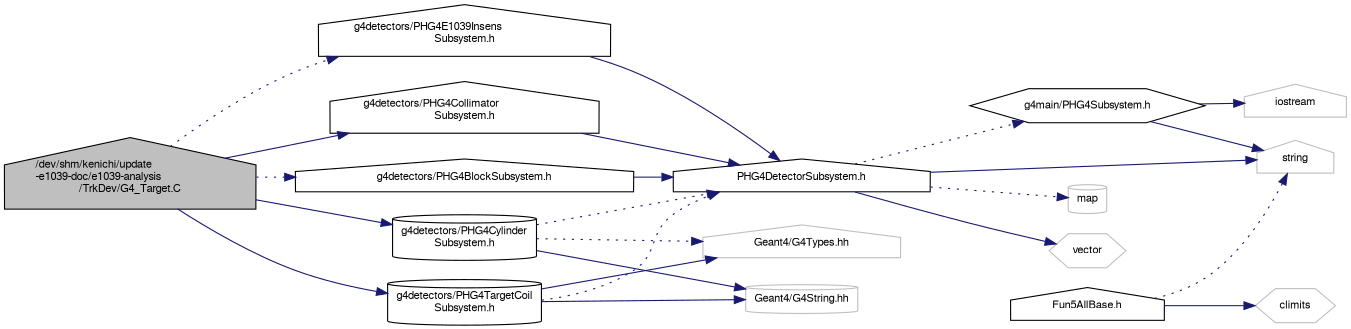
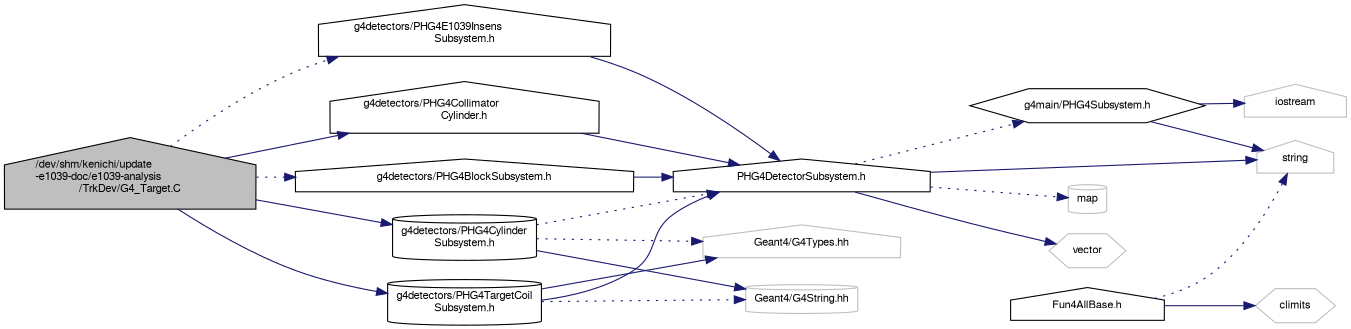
(465, 110) -> (465, 110)
(642, 263) -> (642, 263)
(638, 301) -> (638, 301)
(1087, 306) -> (1087, 306)
